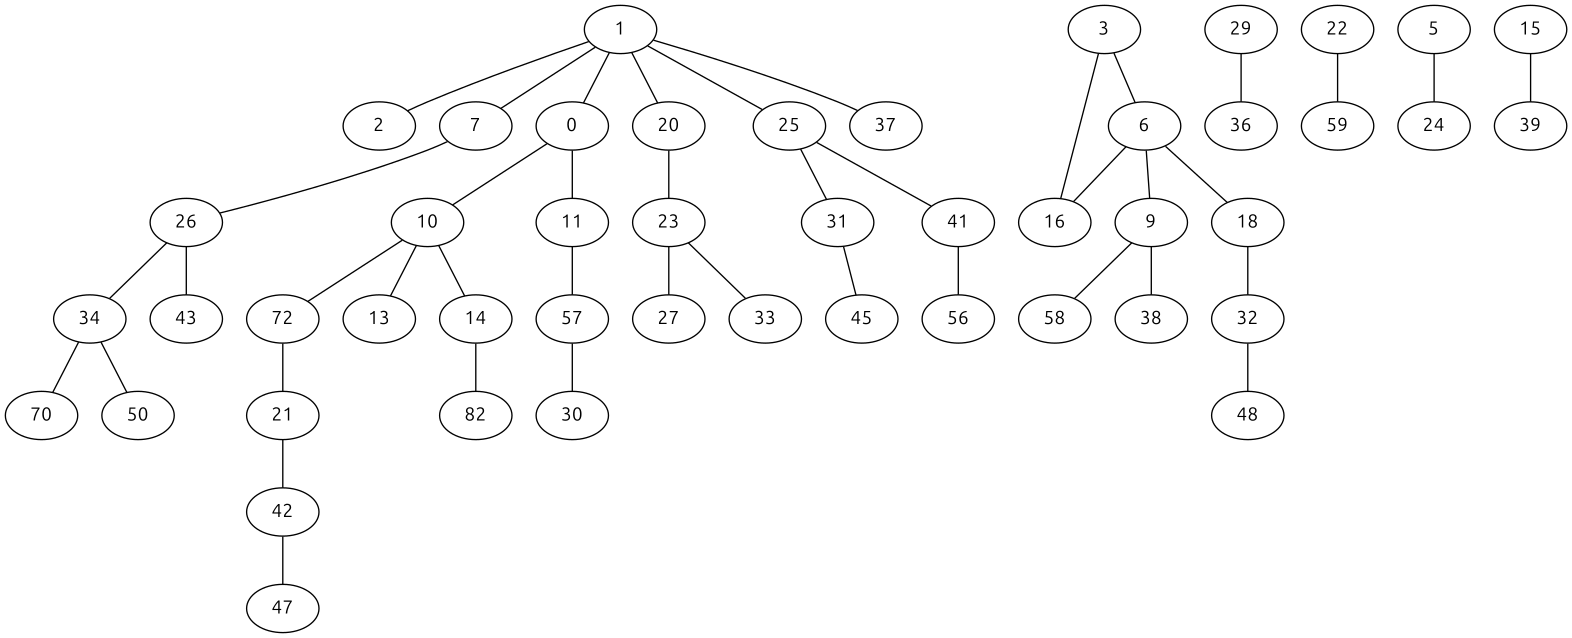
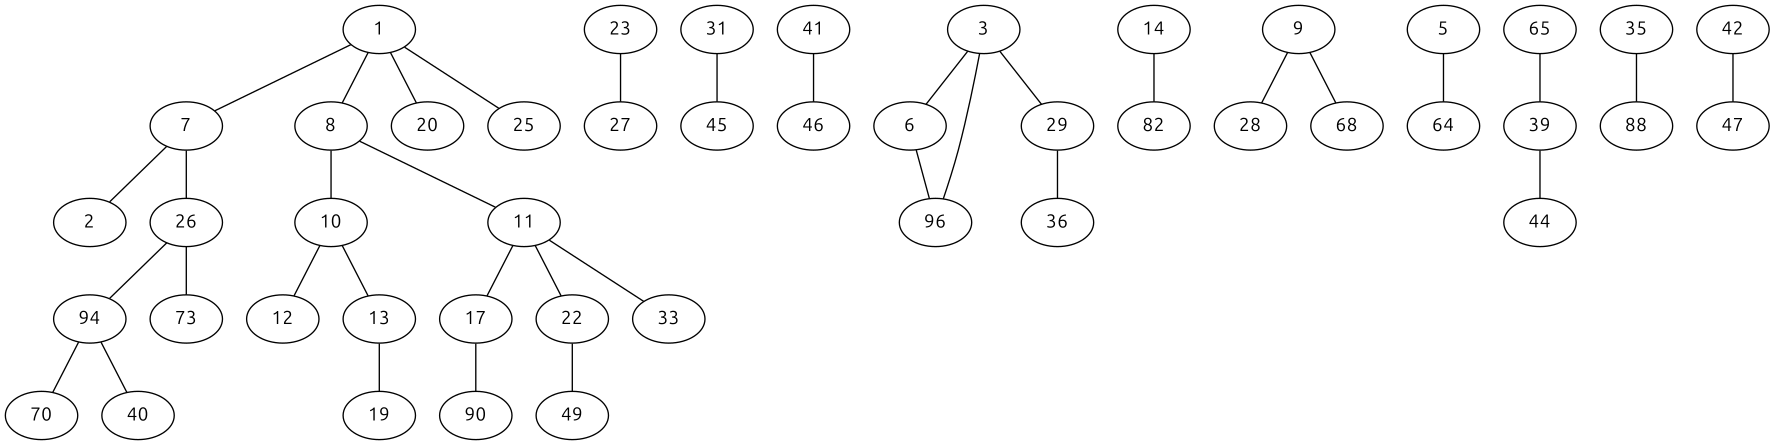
(1531, 29) -> (1540, 29)
(498, 74) -> (138, 174)
none -> (1021, 78)
(572, 126) -> (331, 126)
(886, 126) -> none
(1338, 126) -> (572, 415)
(1434, 126) -> (1443, 126)
(669, 174) -> none
(814, 174) -> none
(874, 174) -> none
(1148, 174) -> none
(1055, 222) -> (936, 222)
(1248, 222) -> none
none -> (1540, 222)
(452, 271) -> none
none -> (548, 271)
(717, 271) -> (597, 271)
(90, 319) -> (90, 319)
(186, 319) -> (186, 319)
(283, 319) -> (283, 319)
(572, 319) -> (476, 319)
(958, 319) -> (814, 126)
(1055, 319) -> (1250, 126)
(1151, 319) -> (1347, 126)
(1248, 319) -> (1636, 29)
(138, 415) -> (138, 415)
(283, 415) -> none
none -> (379, 415)
(572, 415) -> (476, 415)
(1248, 415) -> (1636, 126)
